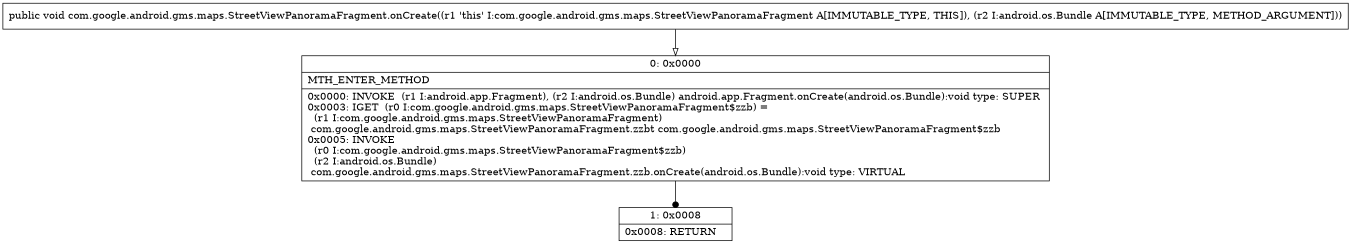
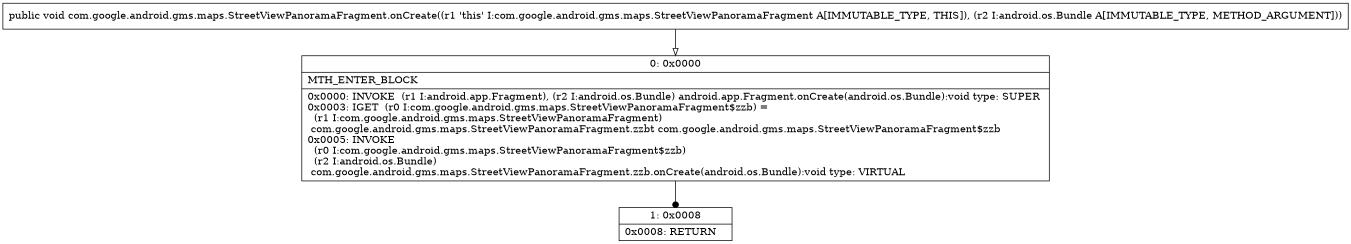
(369, 80) -> (363, 80)
